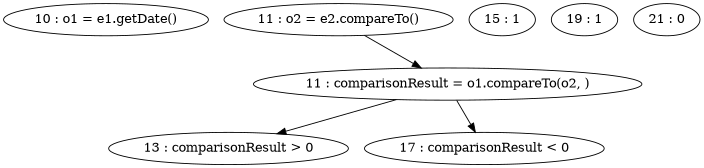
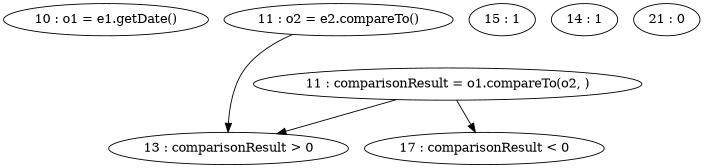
(585, 20) -> (585, 20)
(389, 49) -> (245, 68)
